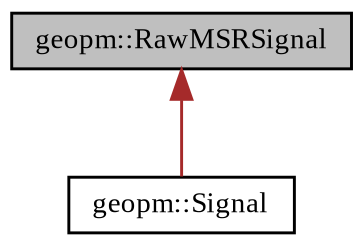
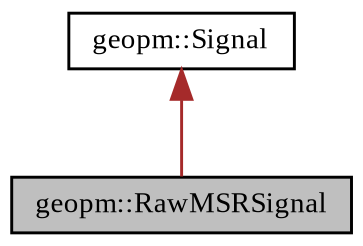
(182, 138) -> (182, 138)
